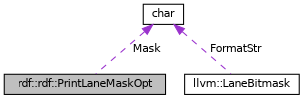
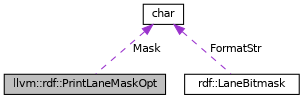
(85, 84) -> (85, 84)
(242, 84) -> (242, 84)
